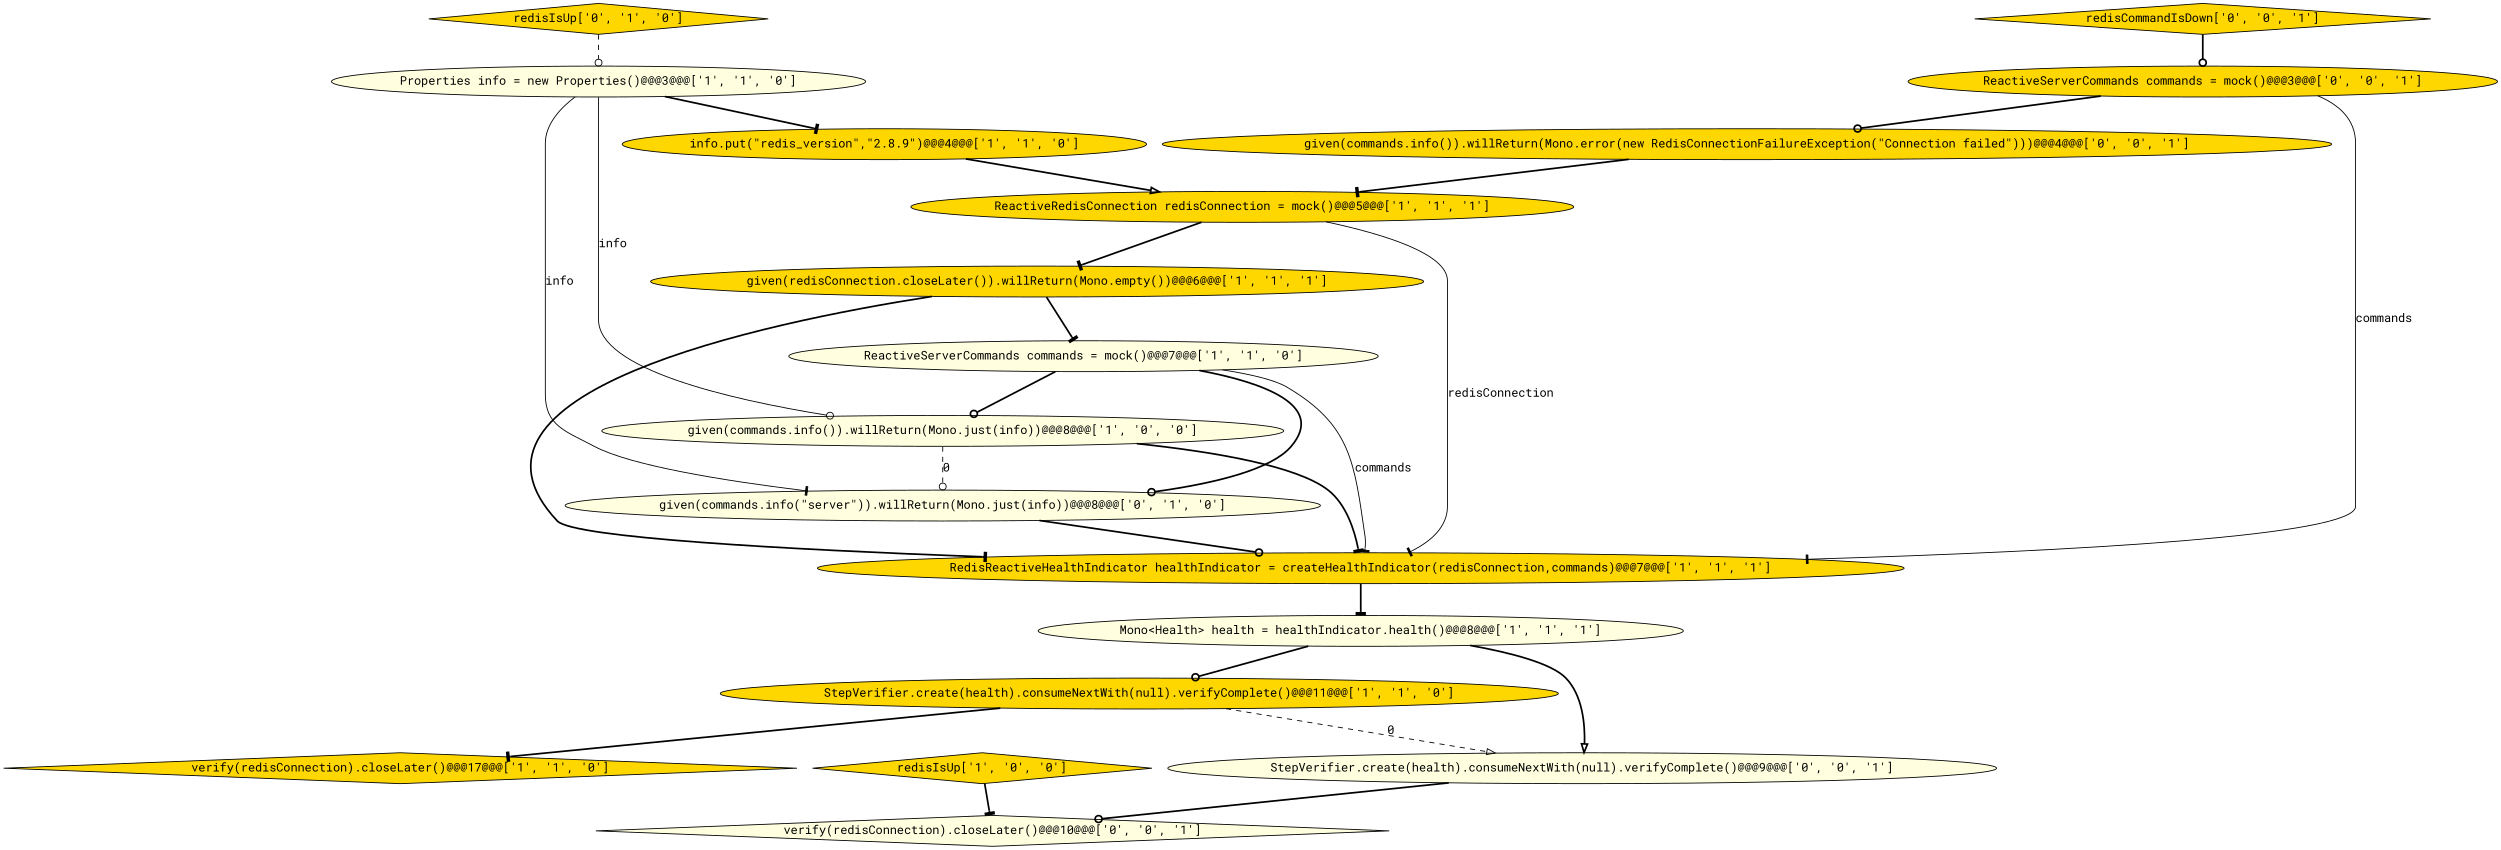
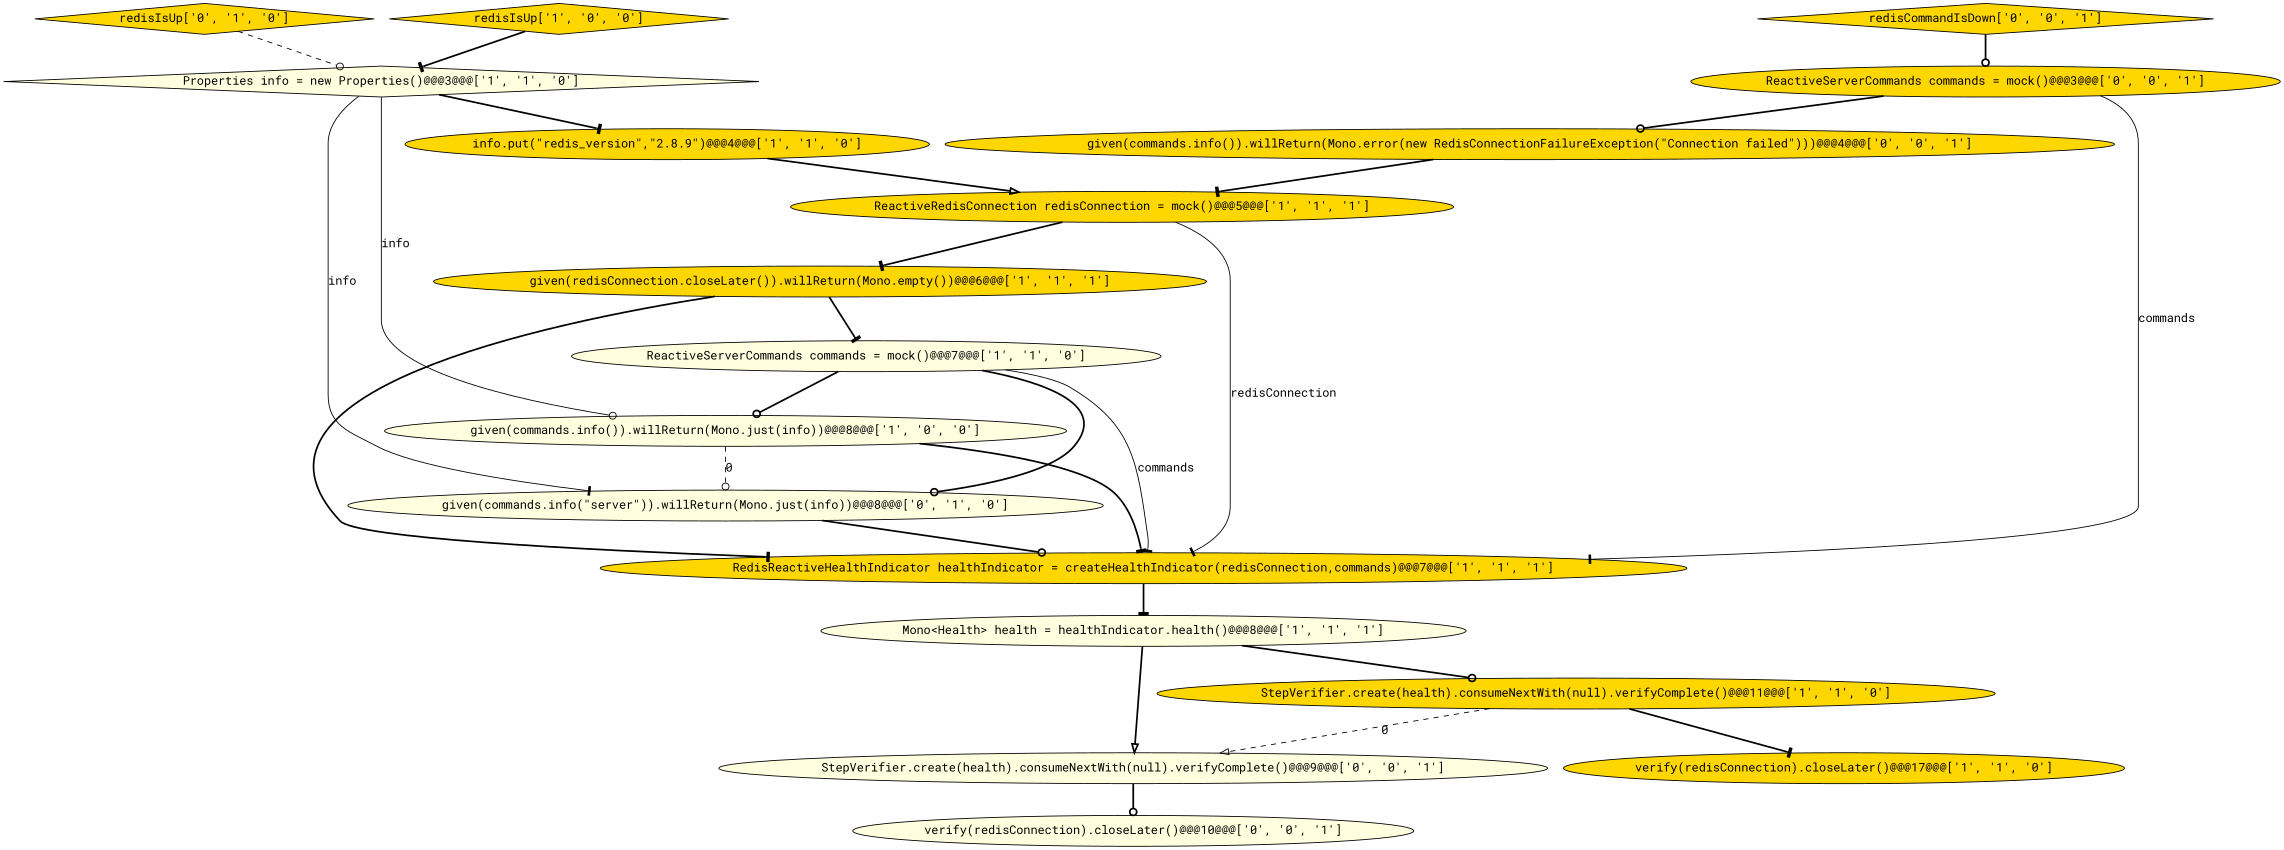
(599, 82) -> (381, 82)
(400, 768) -> (1844, 768)
(987, 797) -> (474, 49)
(992, 831) -> (1133, 831)
